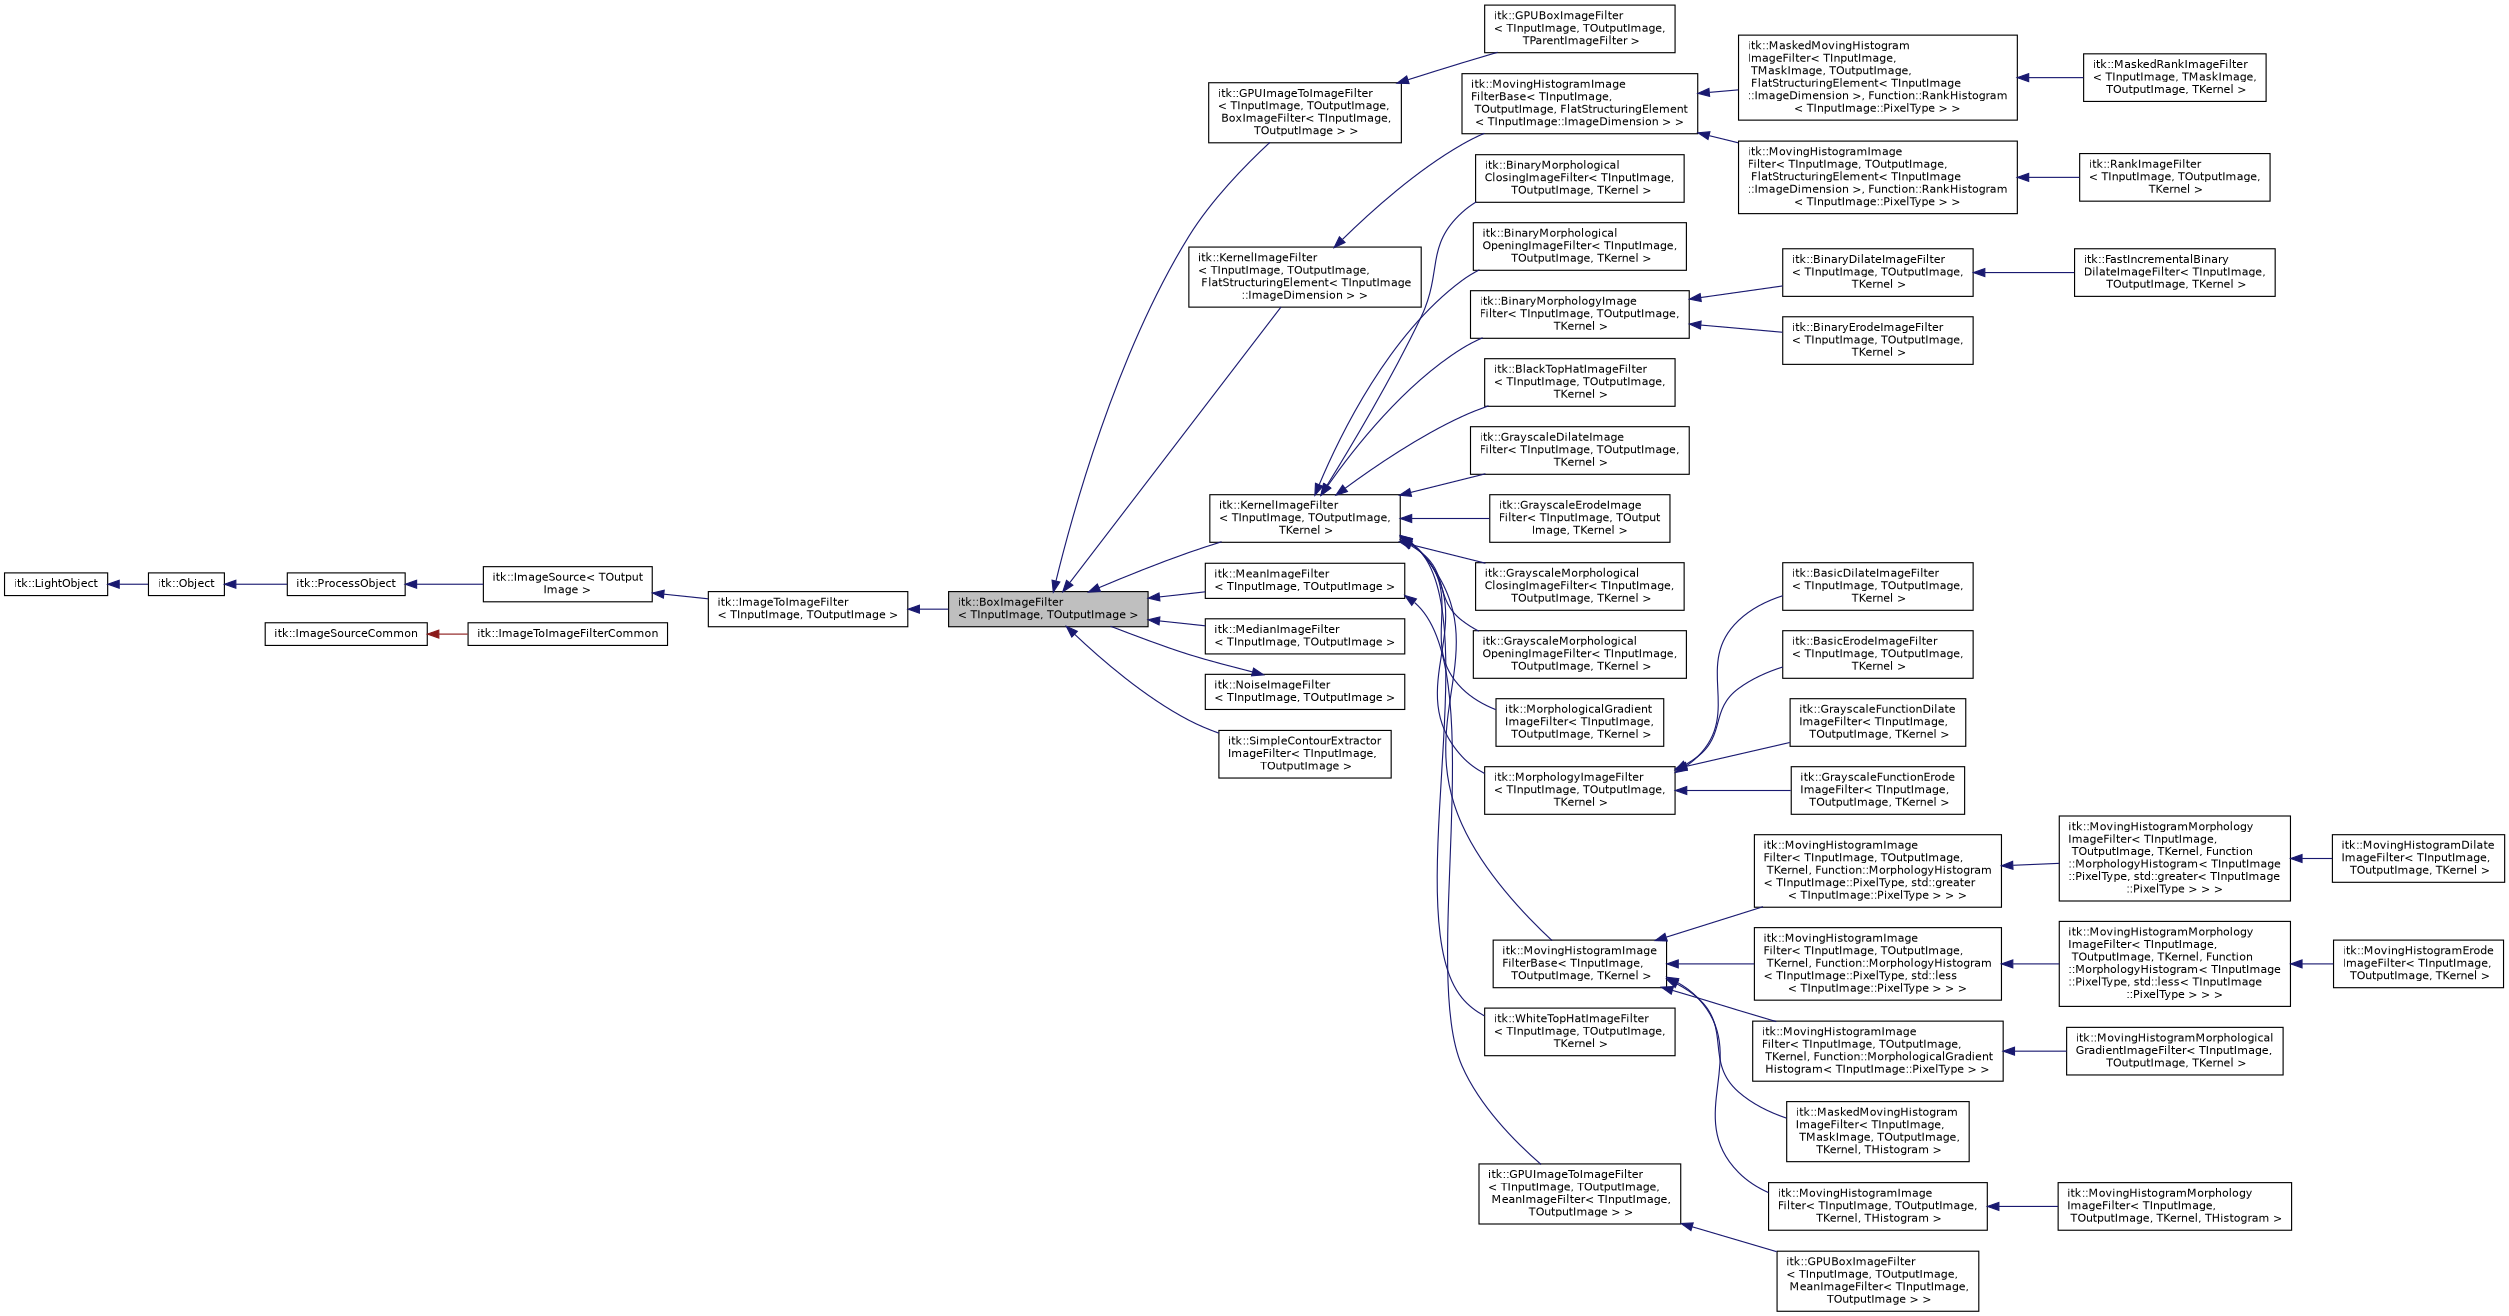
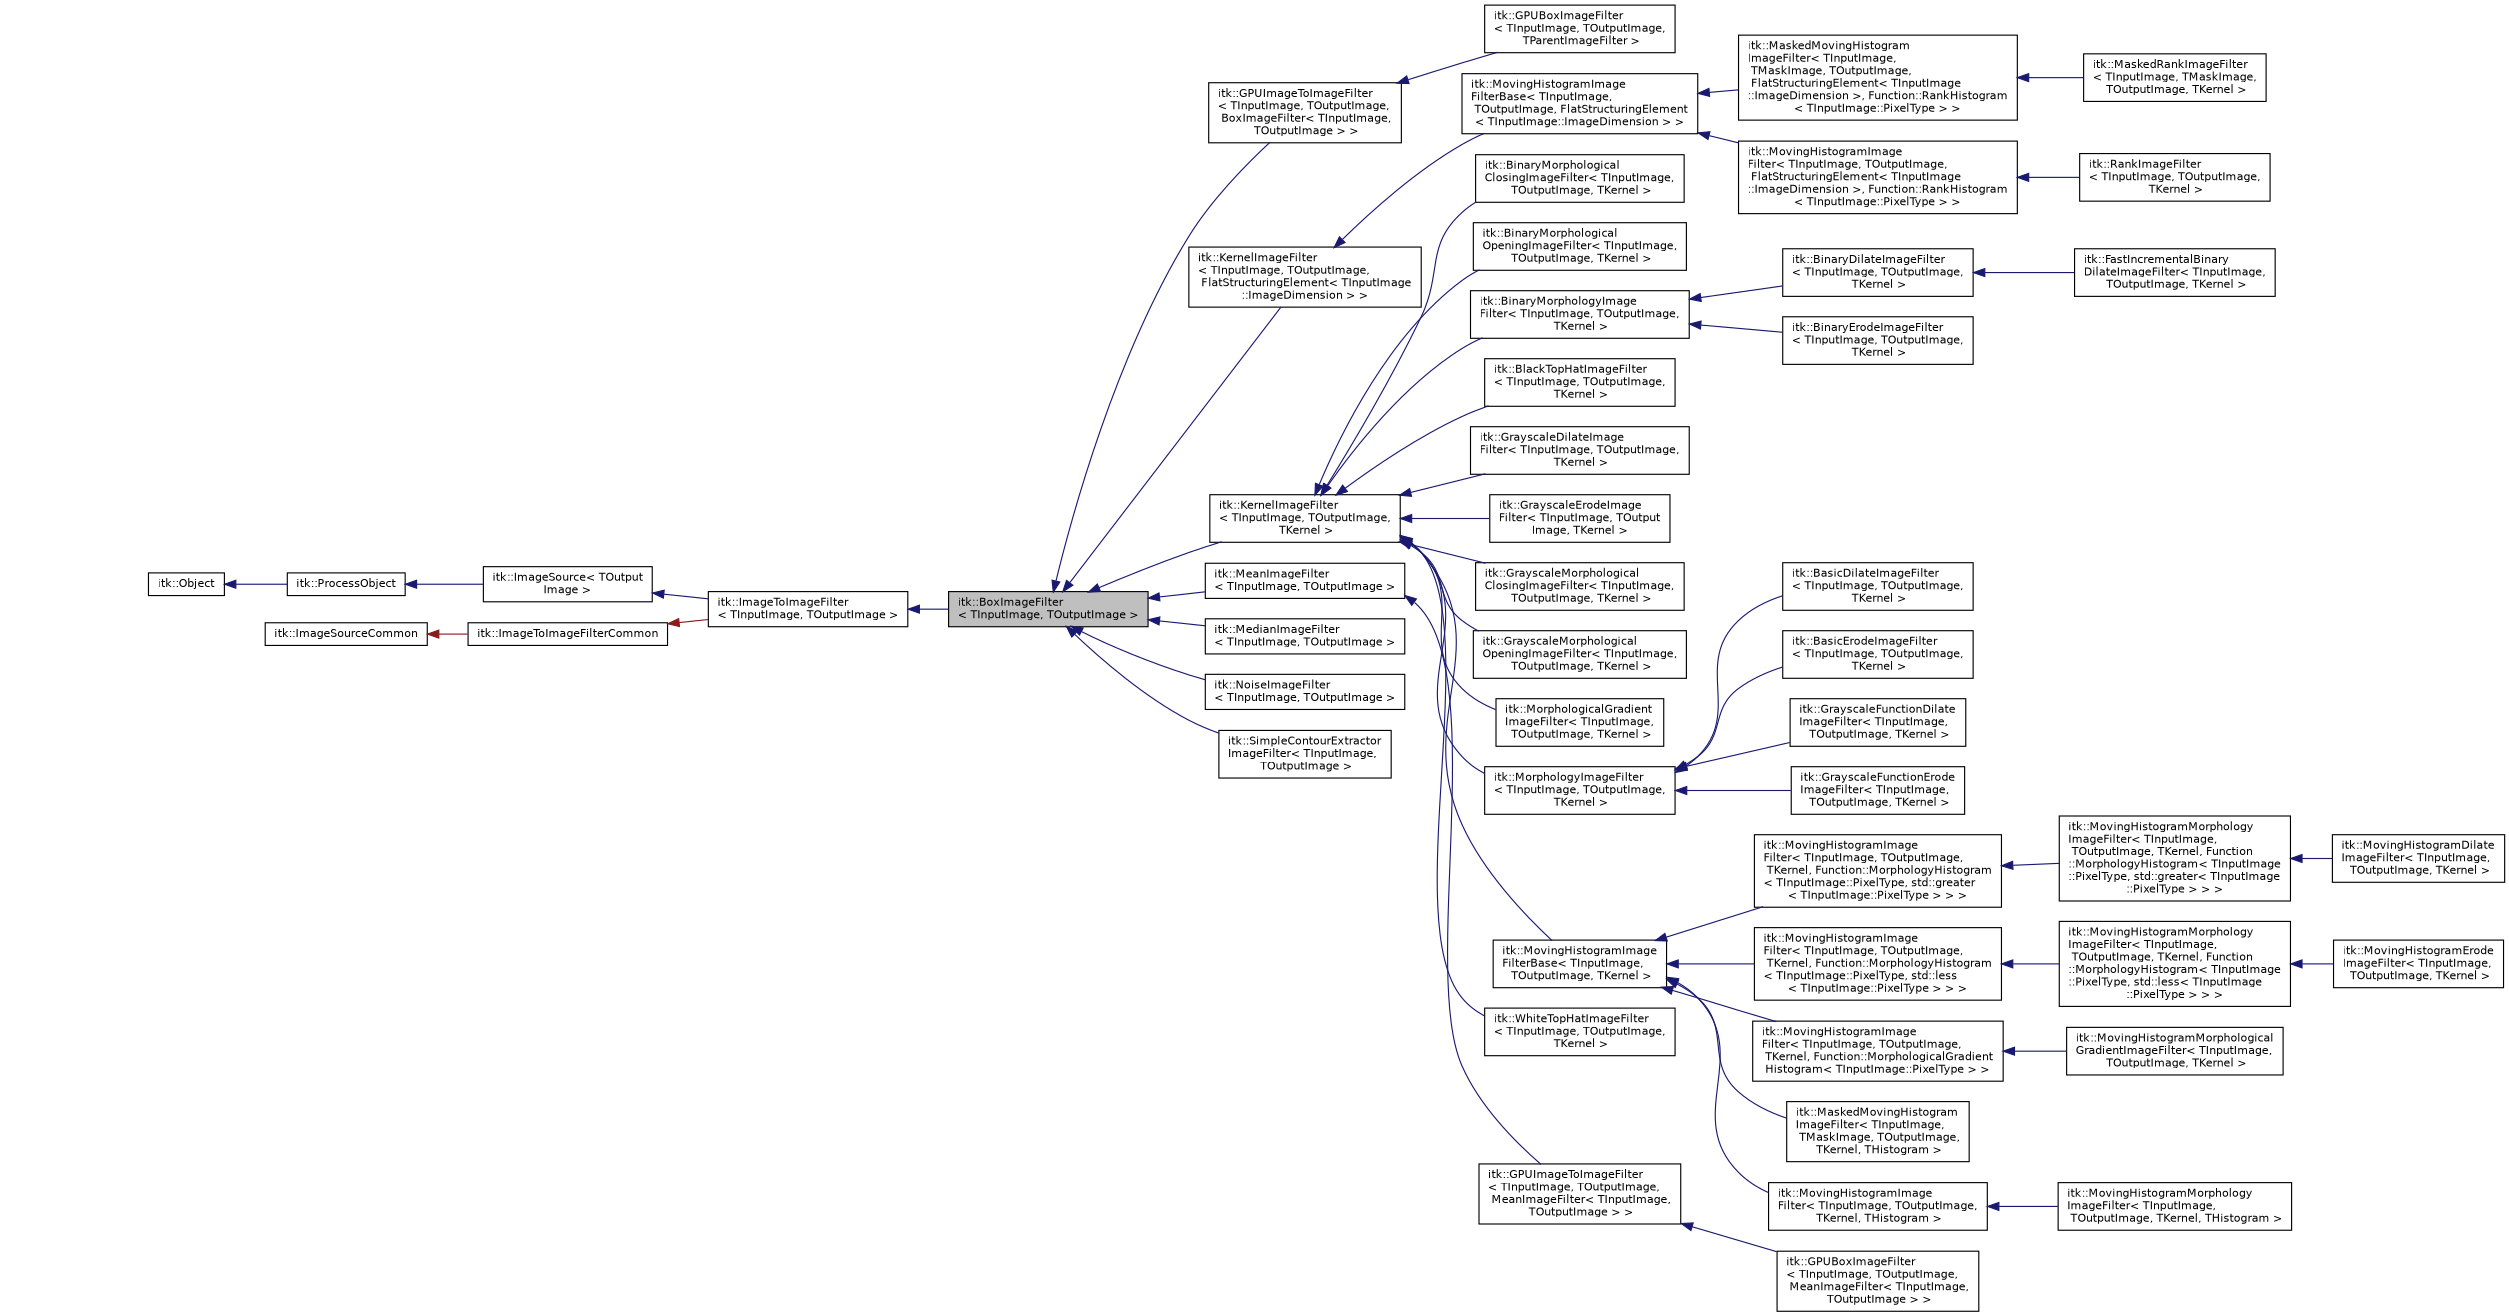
(56, 584) -> none
none -> (694, 621)
(1180, 652) -> (1142, 658)
